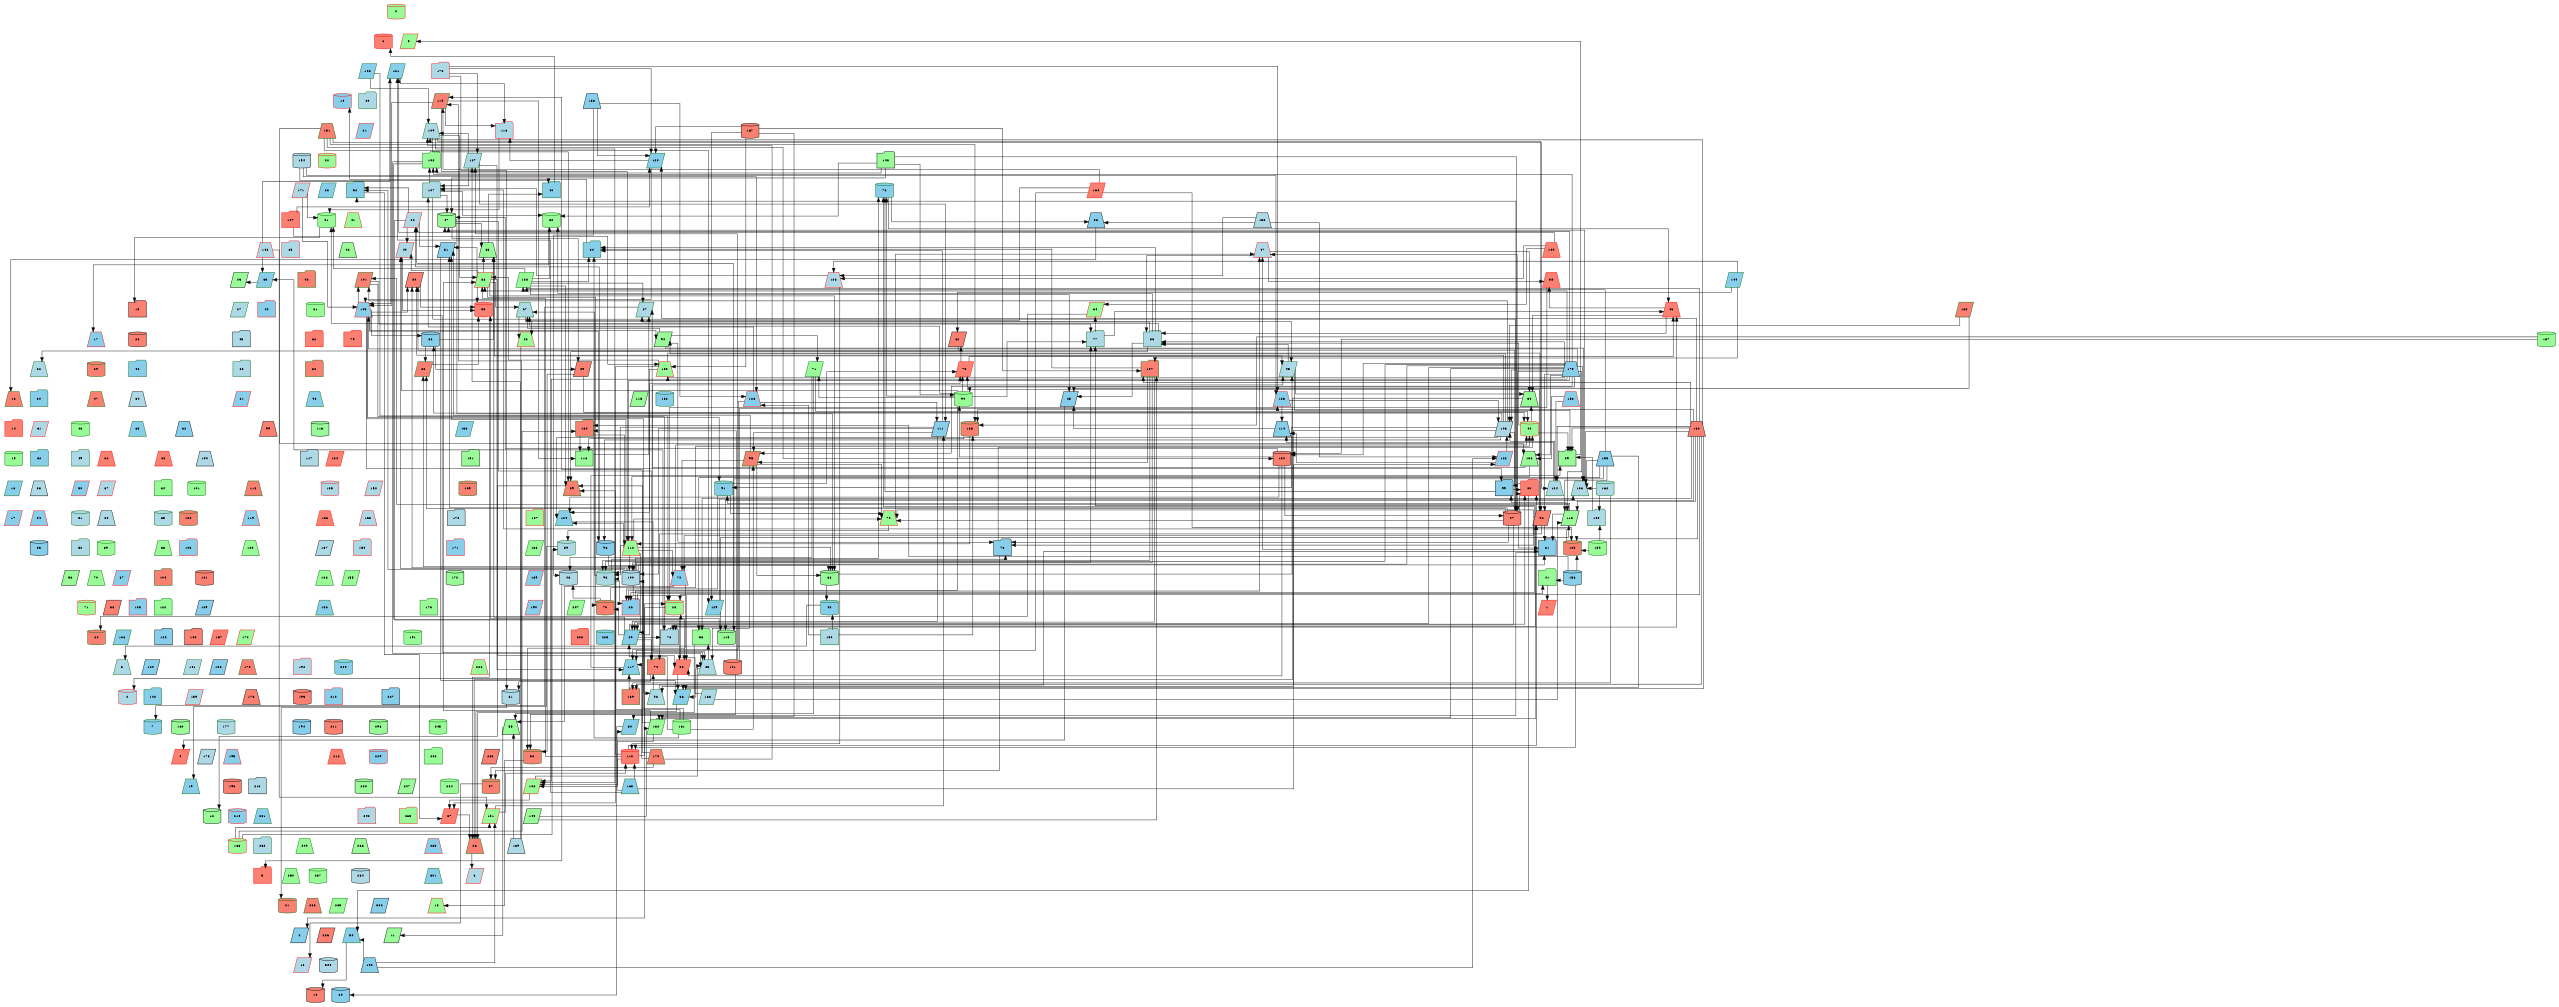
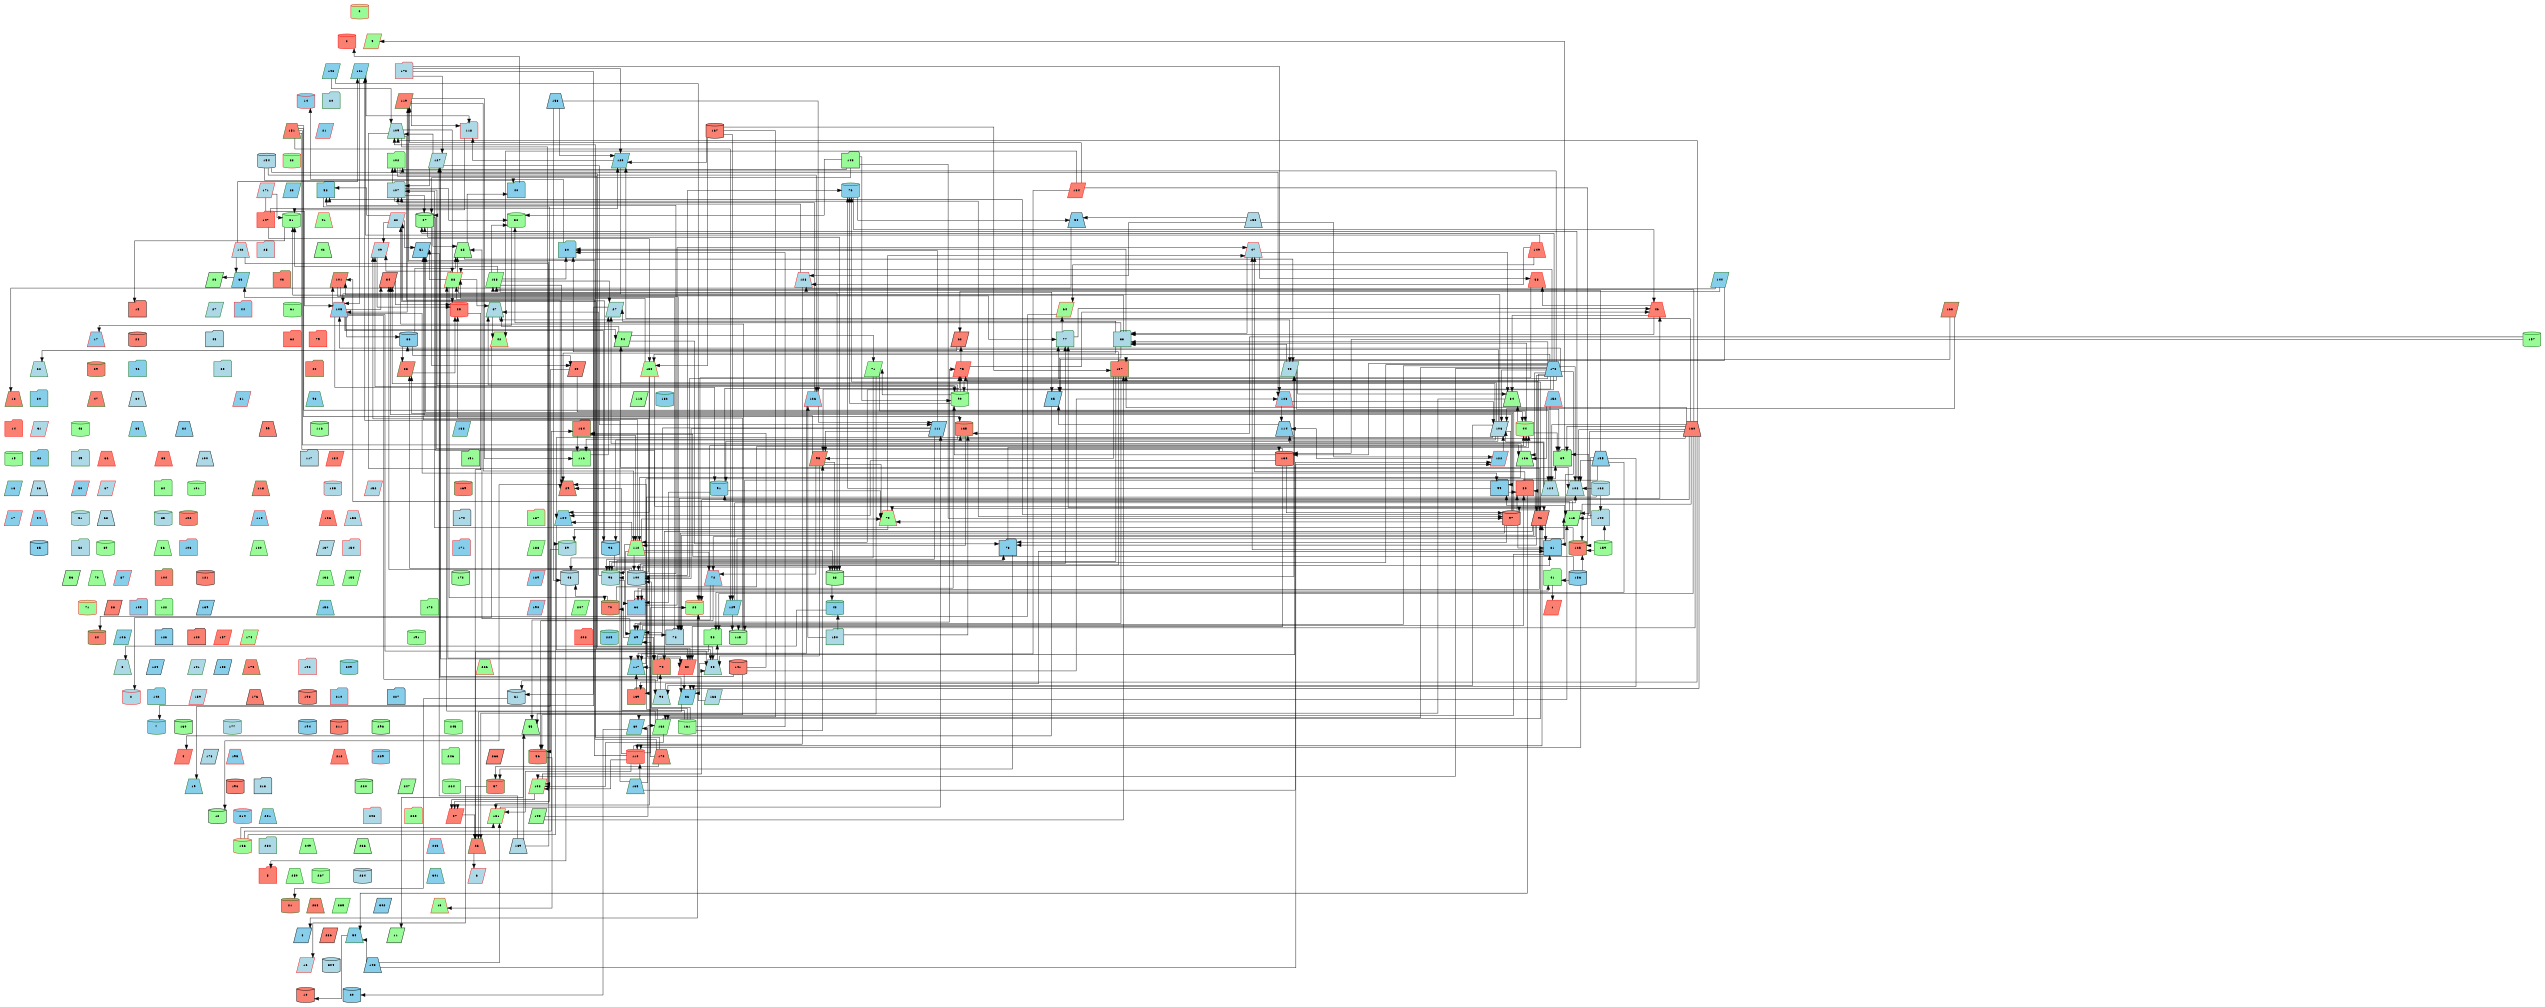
none -> (583, 386)
(546, 773) -> (562, 771)
